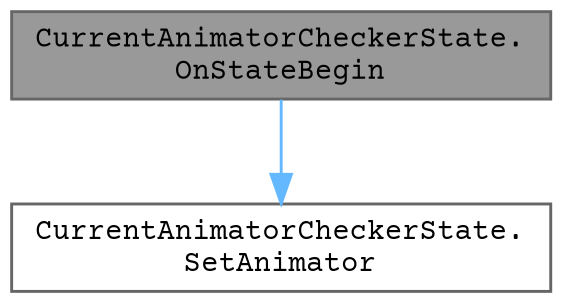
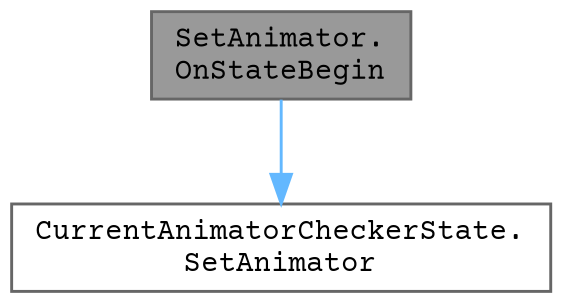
(281, 55) -> (281, 55)
